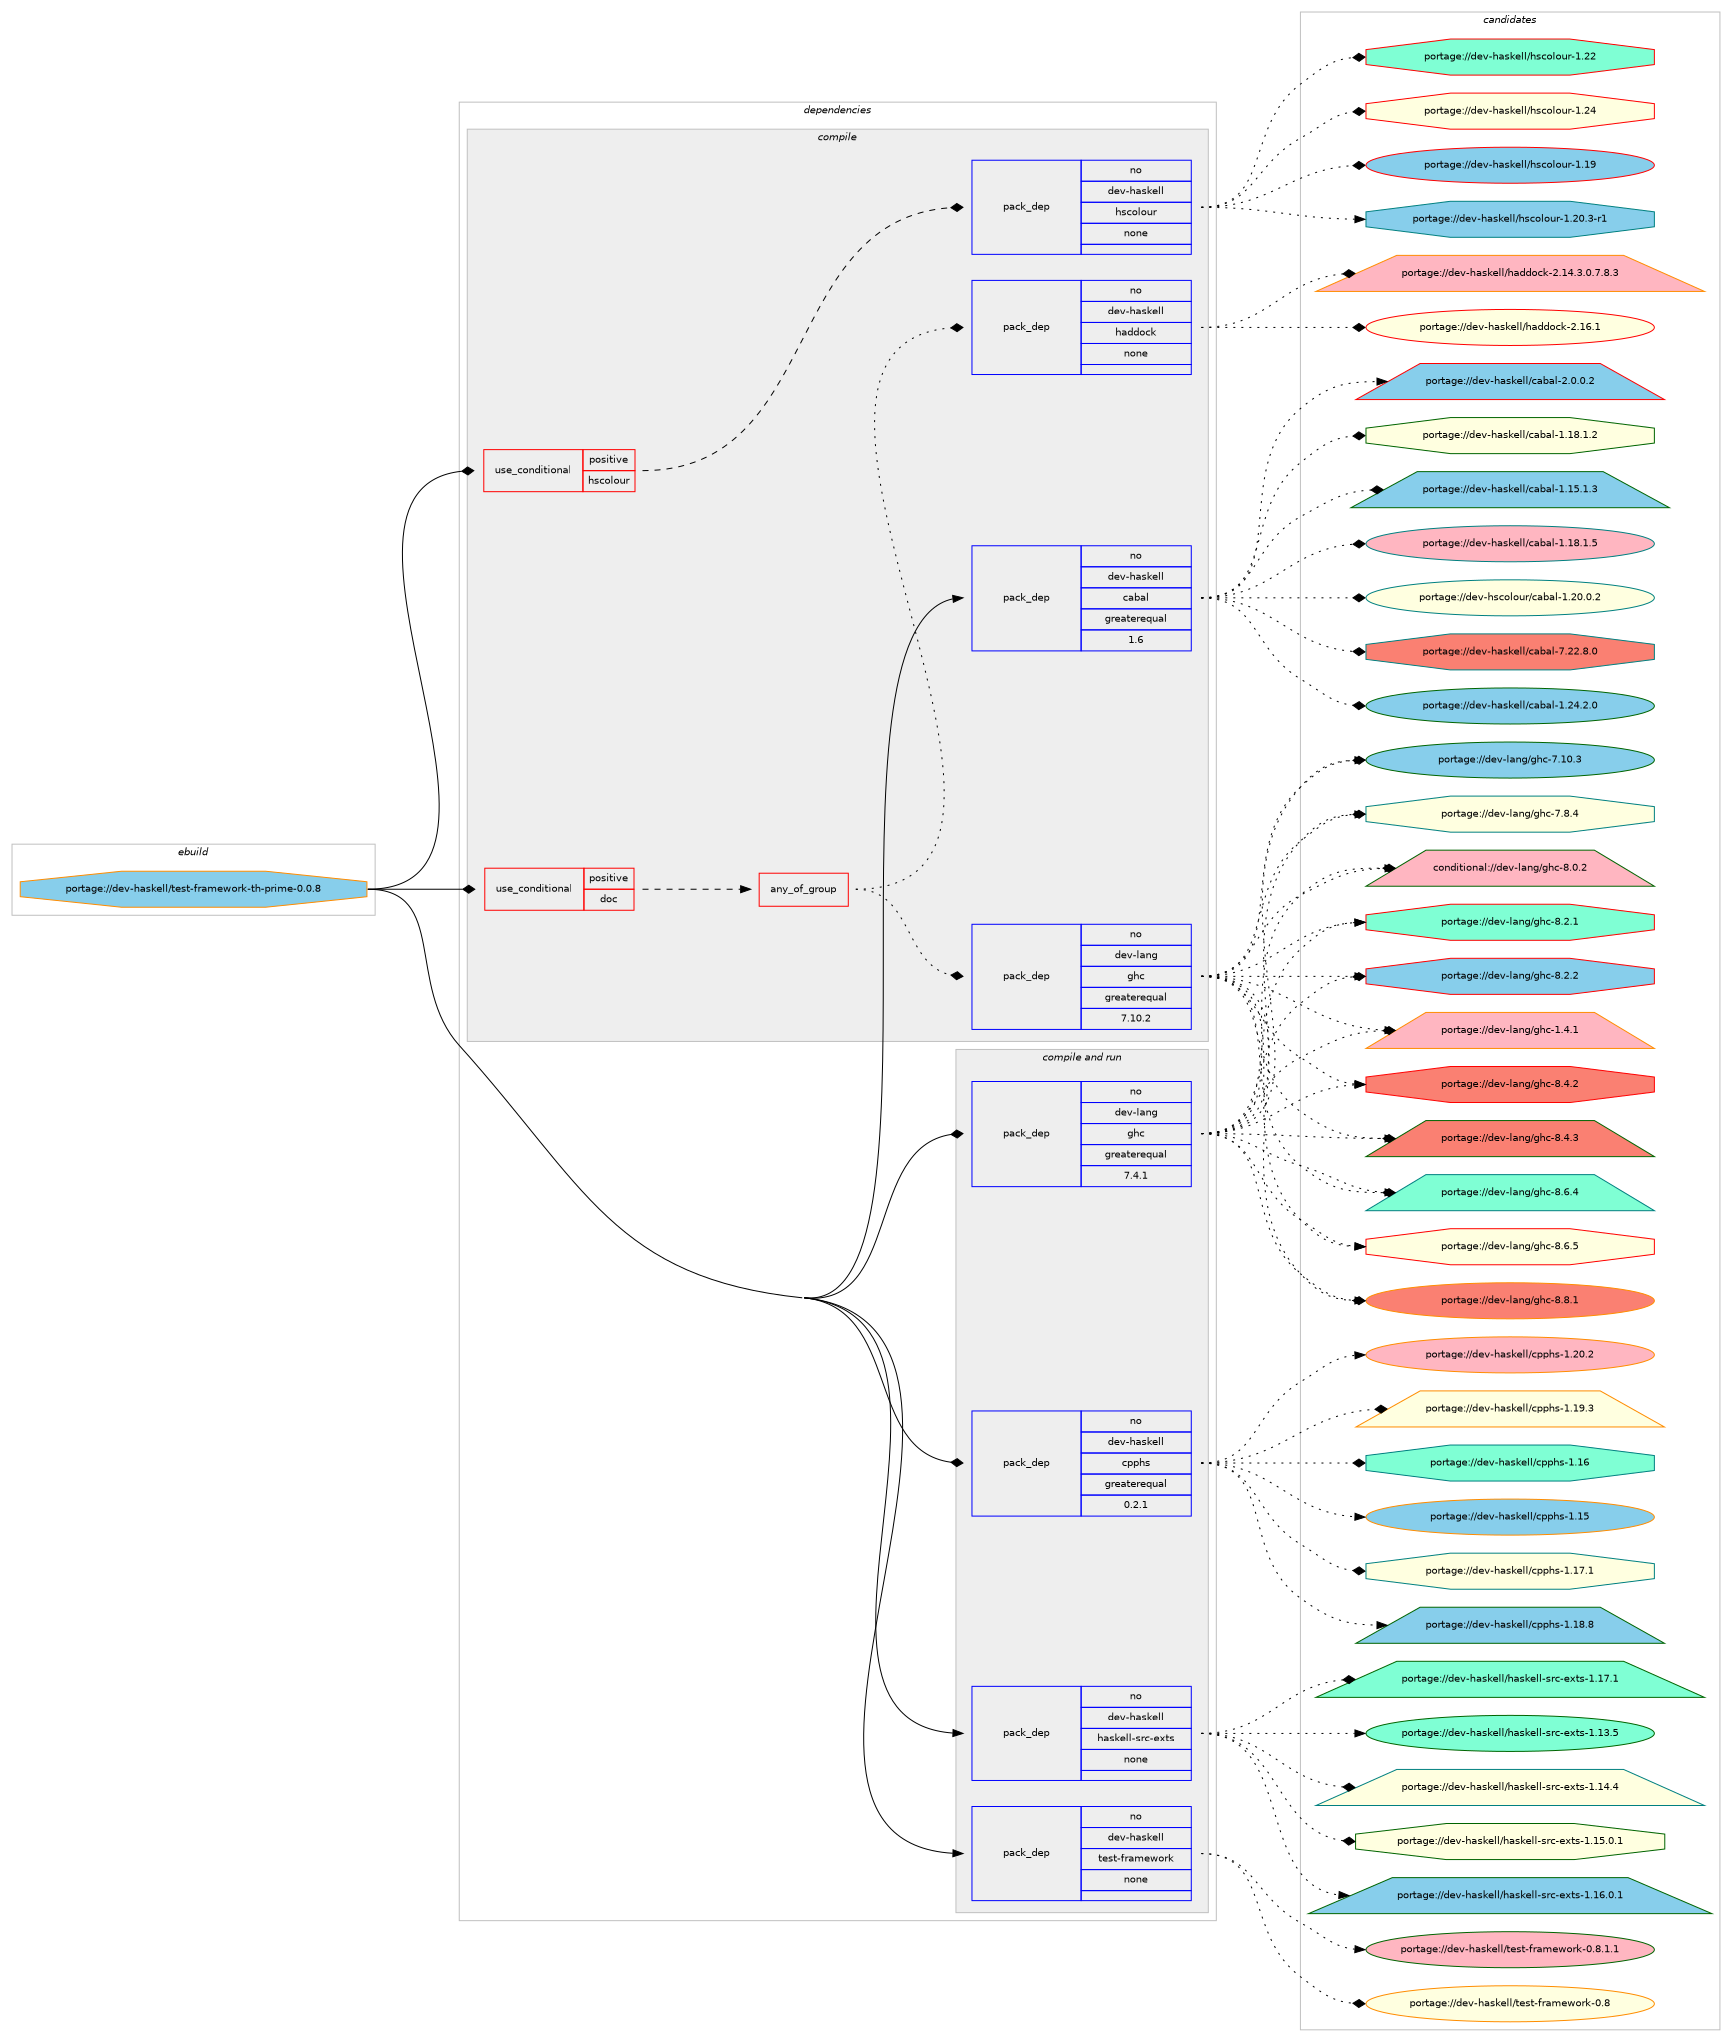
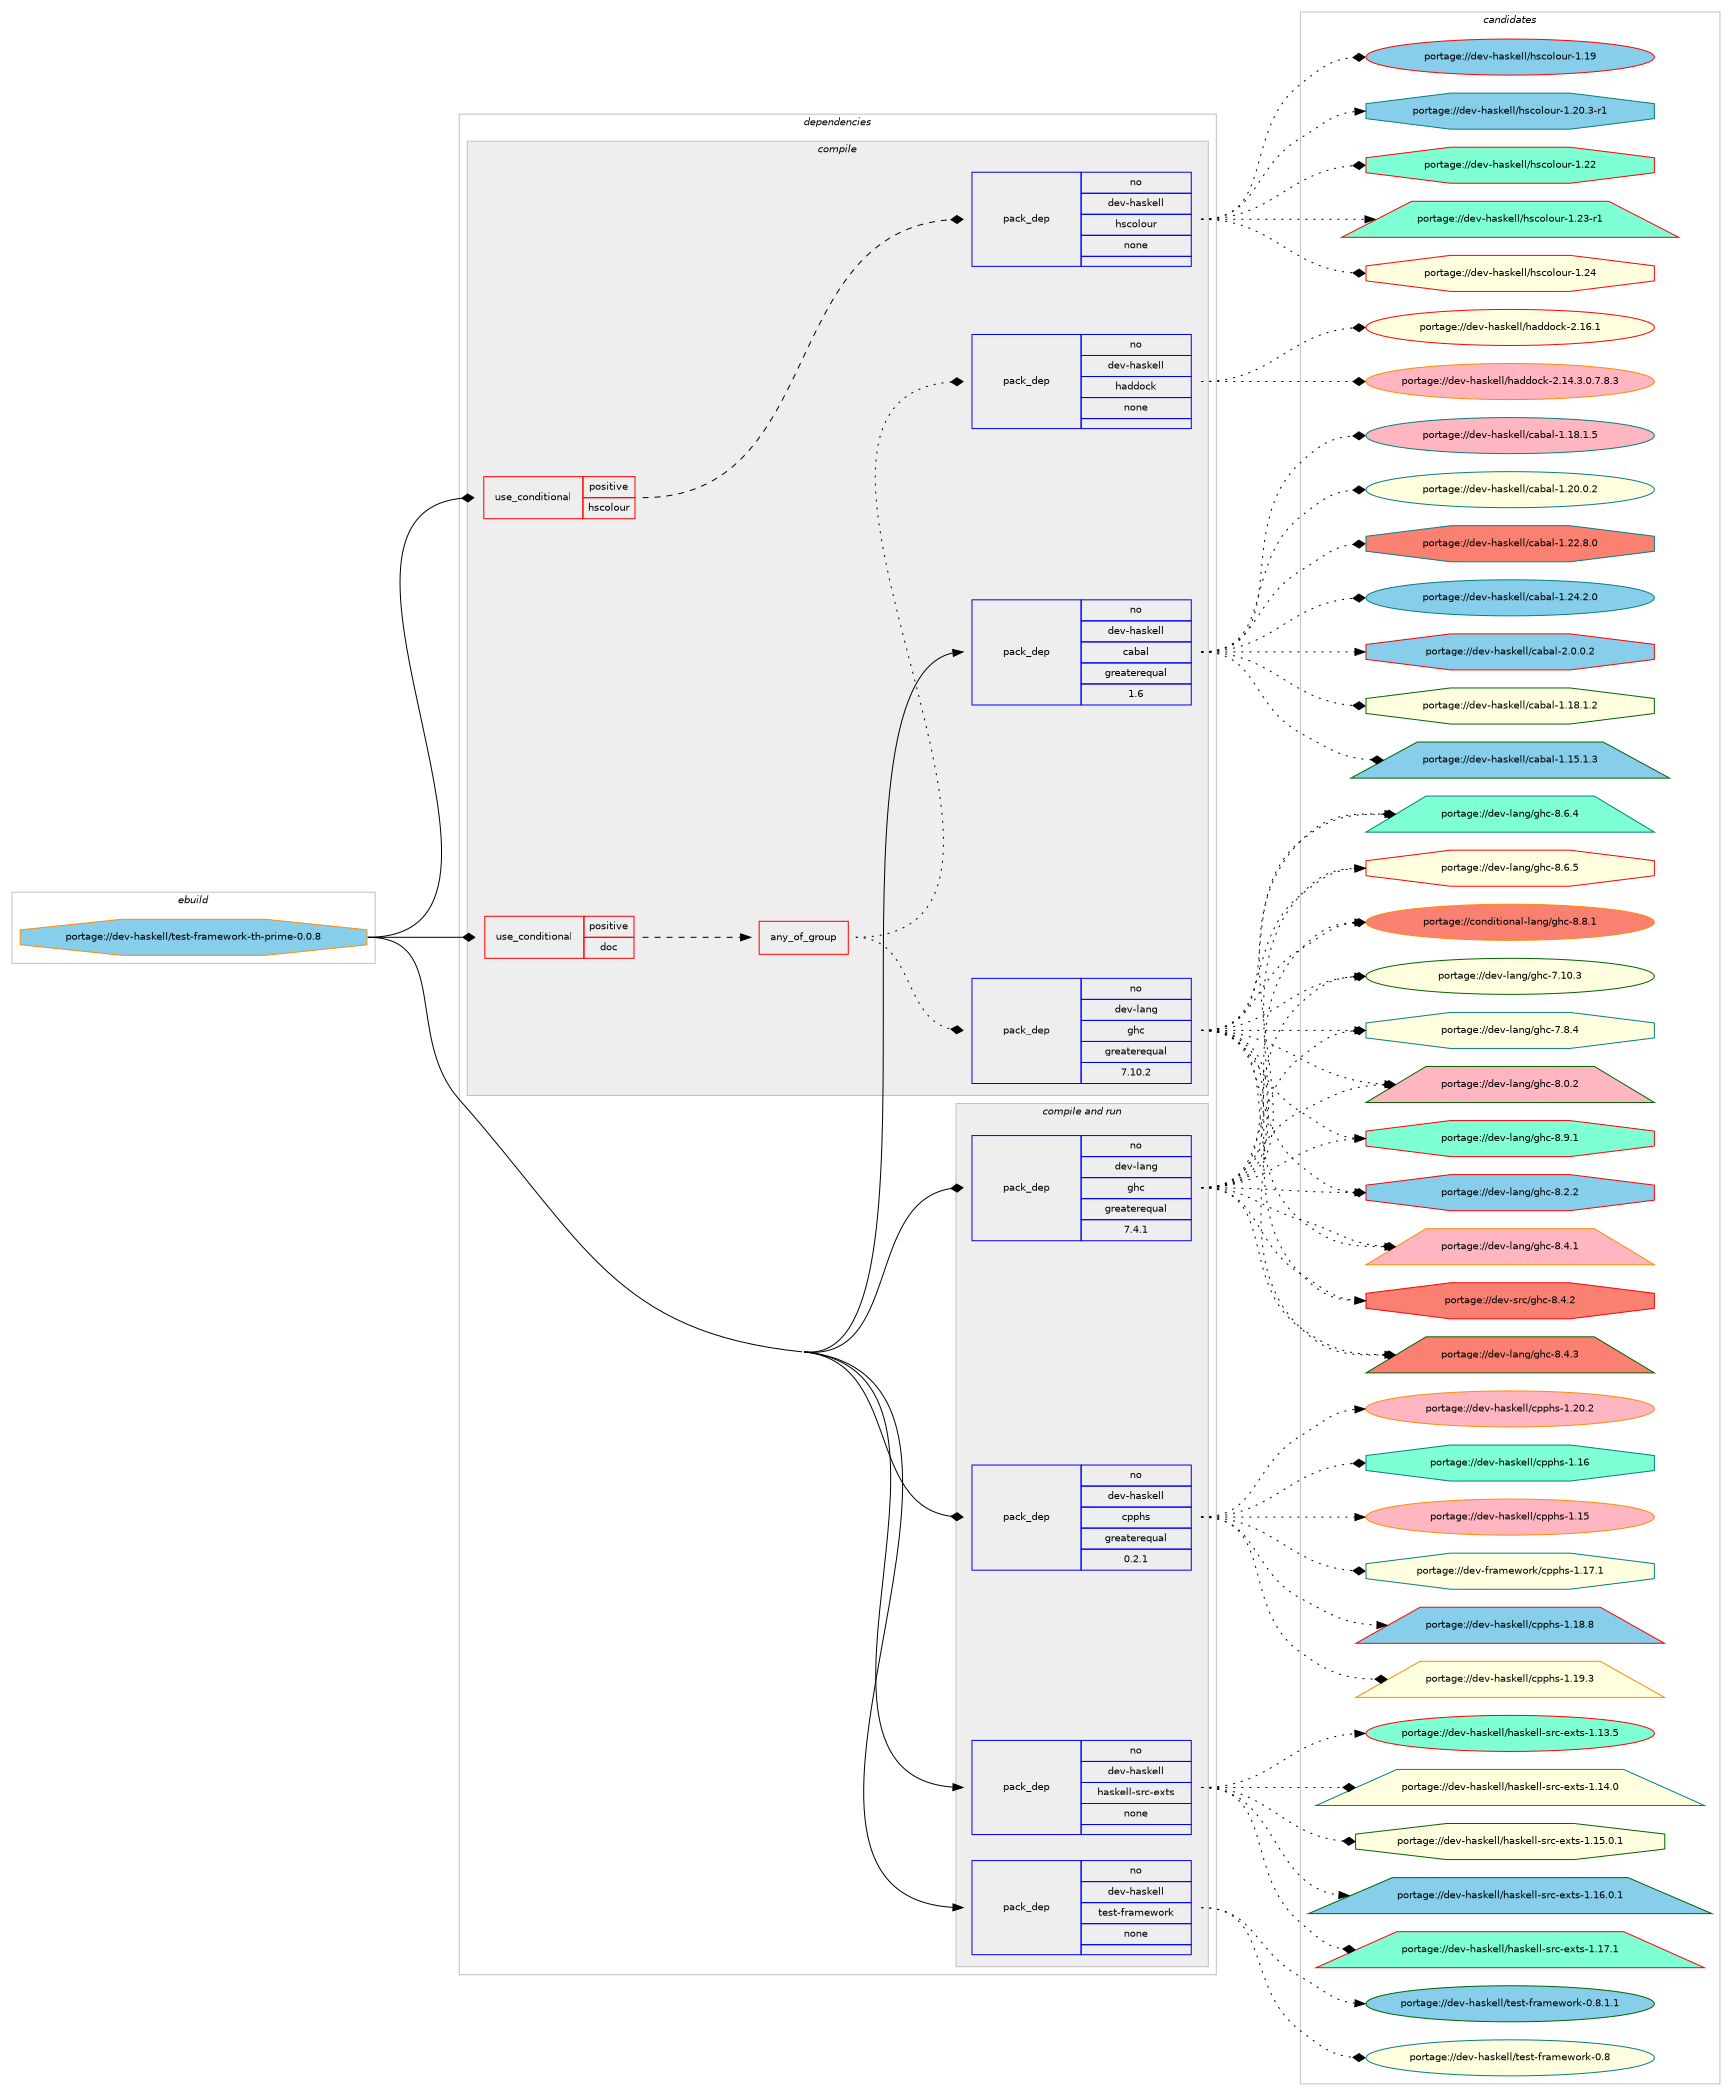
none -> (1510, 219)
(1510, 273) -> (1510, 382)
(1510, 382) -> (1510, 652)
(1510, 598) -> (1510, 490)
(1510, 652) -> (1510, 544)
(1510, 706) -> (1510, 598)
(1510, 760) -> (1510, 976)
(1510, 868) -> (1510, 1085)
(1510, 922) -> (1510, 1139)
(1510, 1030) -> (1510, 1247)
(1510, 1085) -> (1510, 1301)
(1510, 1301) -> (1510, 922)
(1510, 1517) -> (1510, 1517)
(1510, 1571) -> (1510, 1571)
(1510, 1625) -> (1510, 1625)
(1510, 1679) -> (1510, 1950)
(1510, 1733) -> (1510, 1733)
(1510, 1787) -> (1510, 1787)
(1510, 1950) -> (1510, 2004)
(1510, 2004) -> (1510, 2058)
